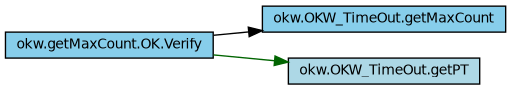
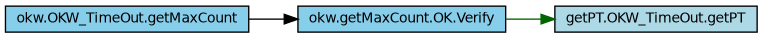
(231, 34) -> (266, 19)
(384, 71) -> (656, 19)
